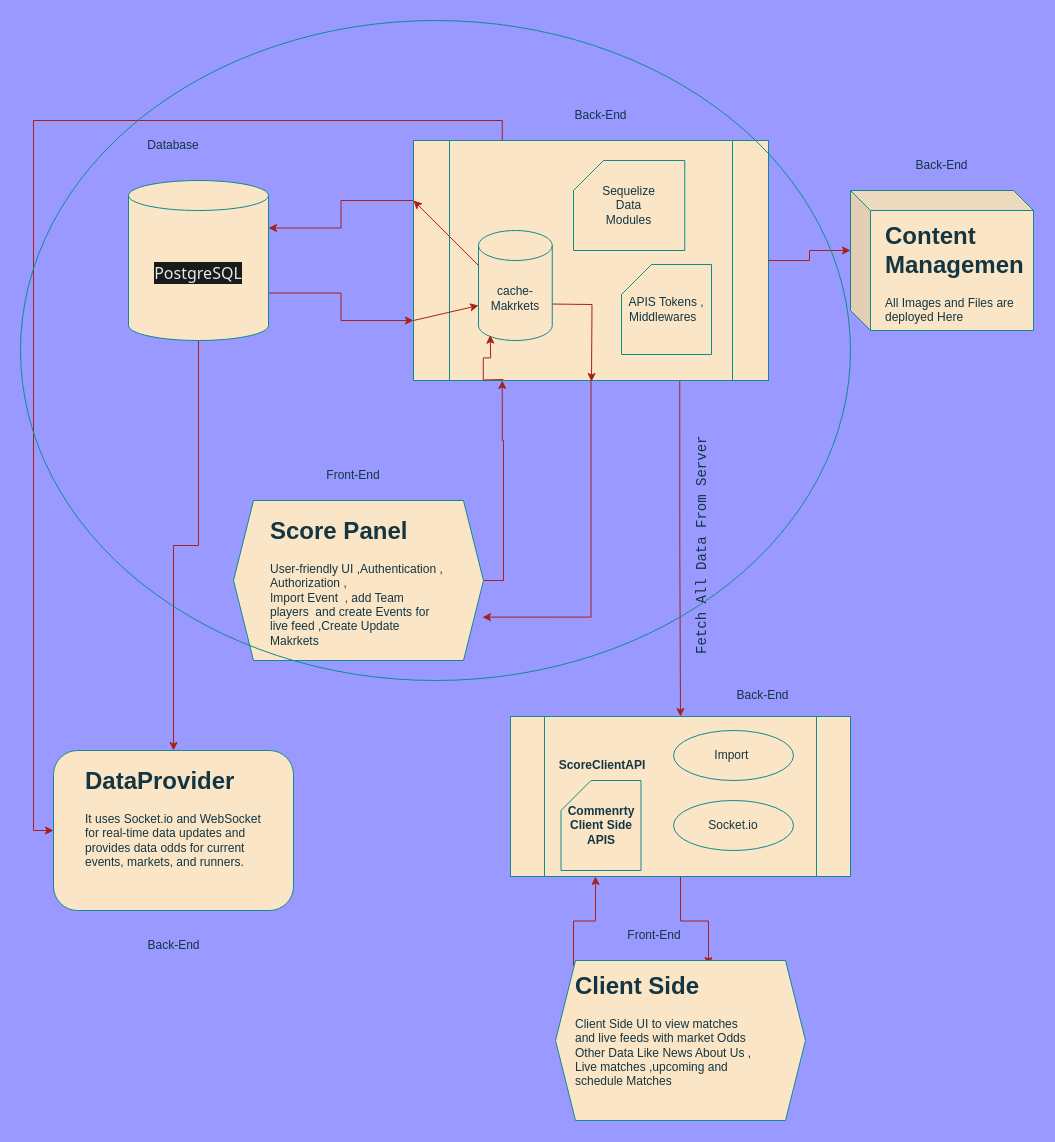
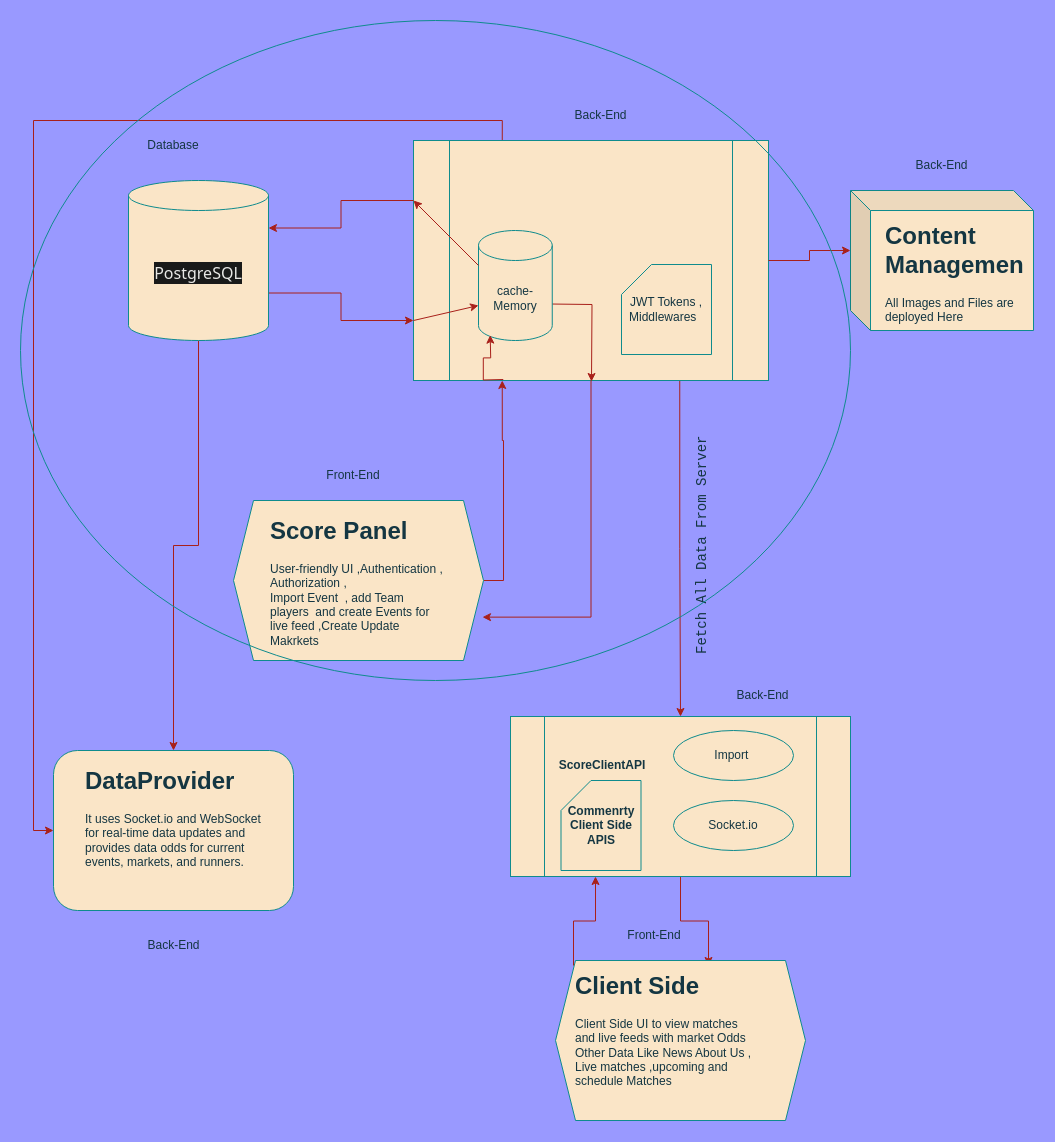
(629, 206) -> none
(516, 299) -> (516, 299)
(667, 310) -> (667, 310)
